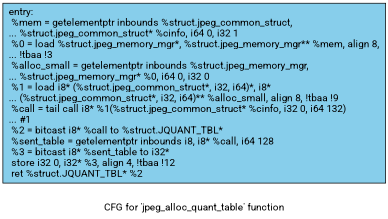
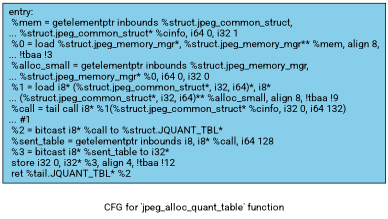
(76, 174) -> (70, 174)
